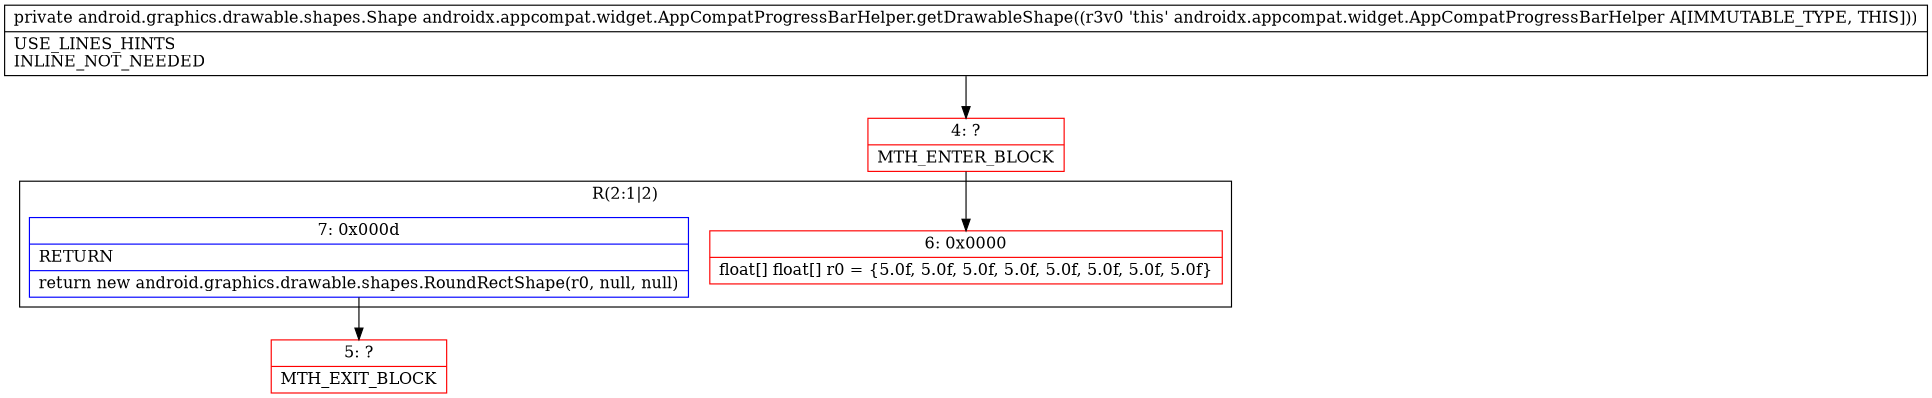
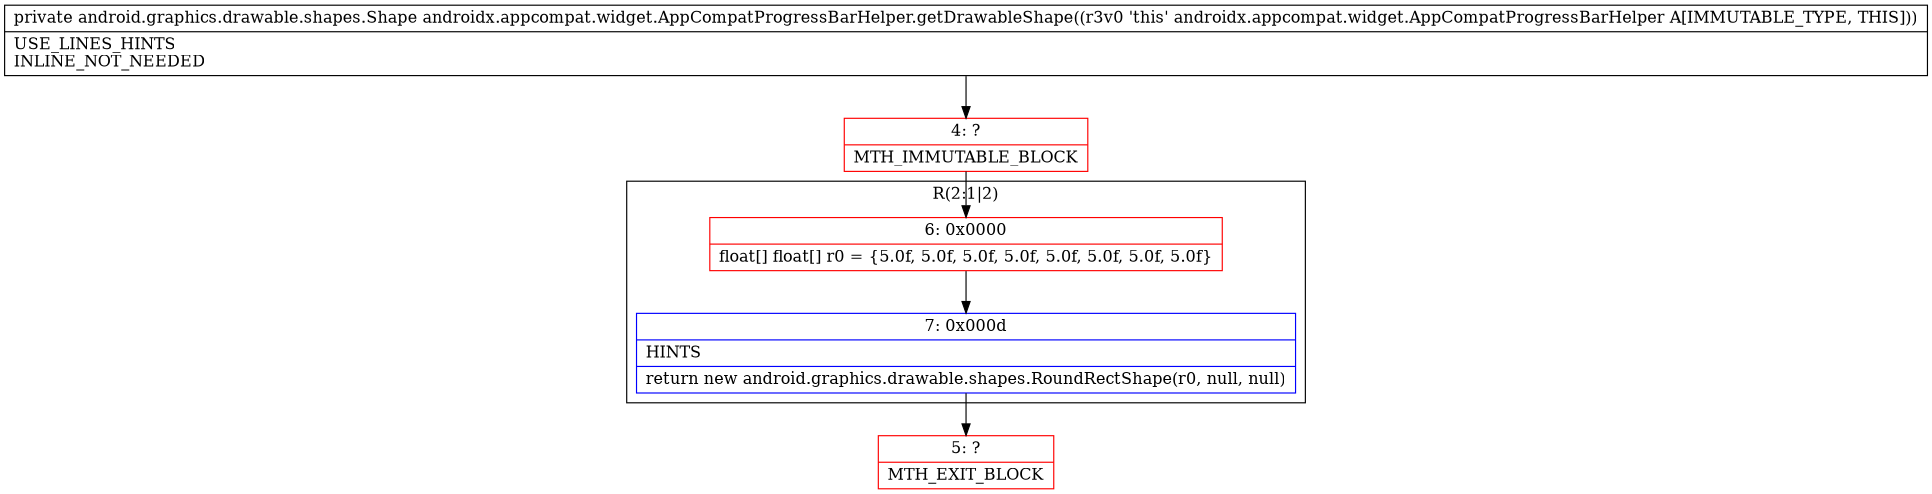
(966, 158) -> (966, 158)
(76, 257) -> (674, 353)
none -> (966, 286)
